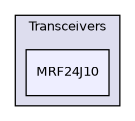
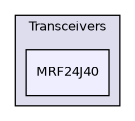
(68, 73) -> (68, 73)
